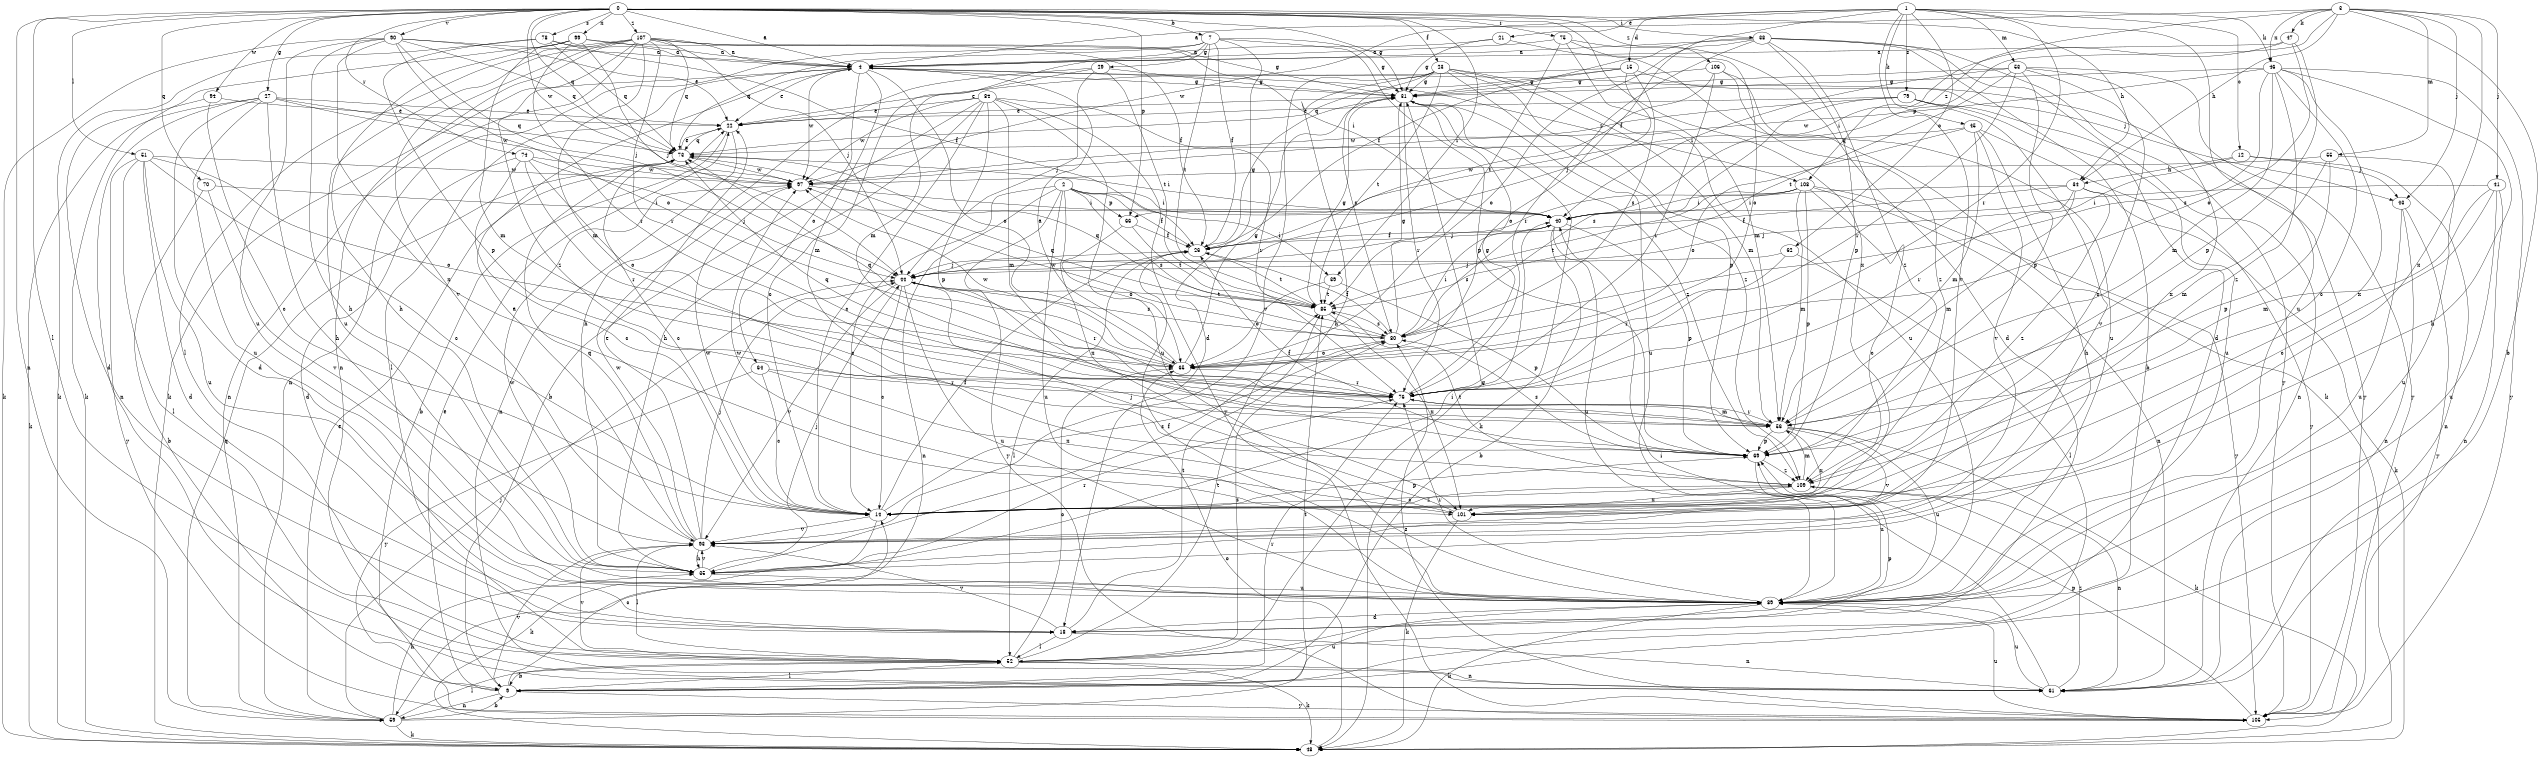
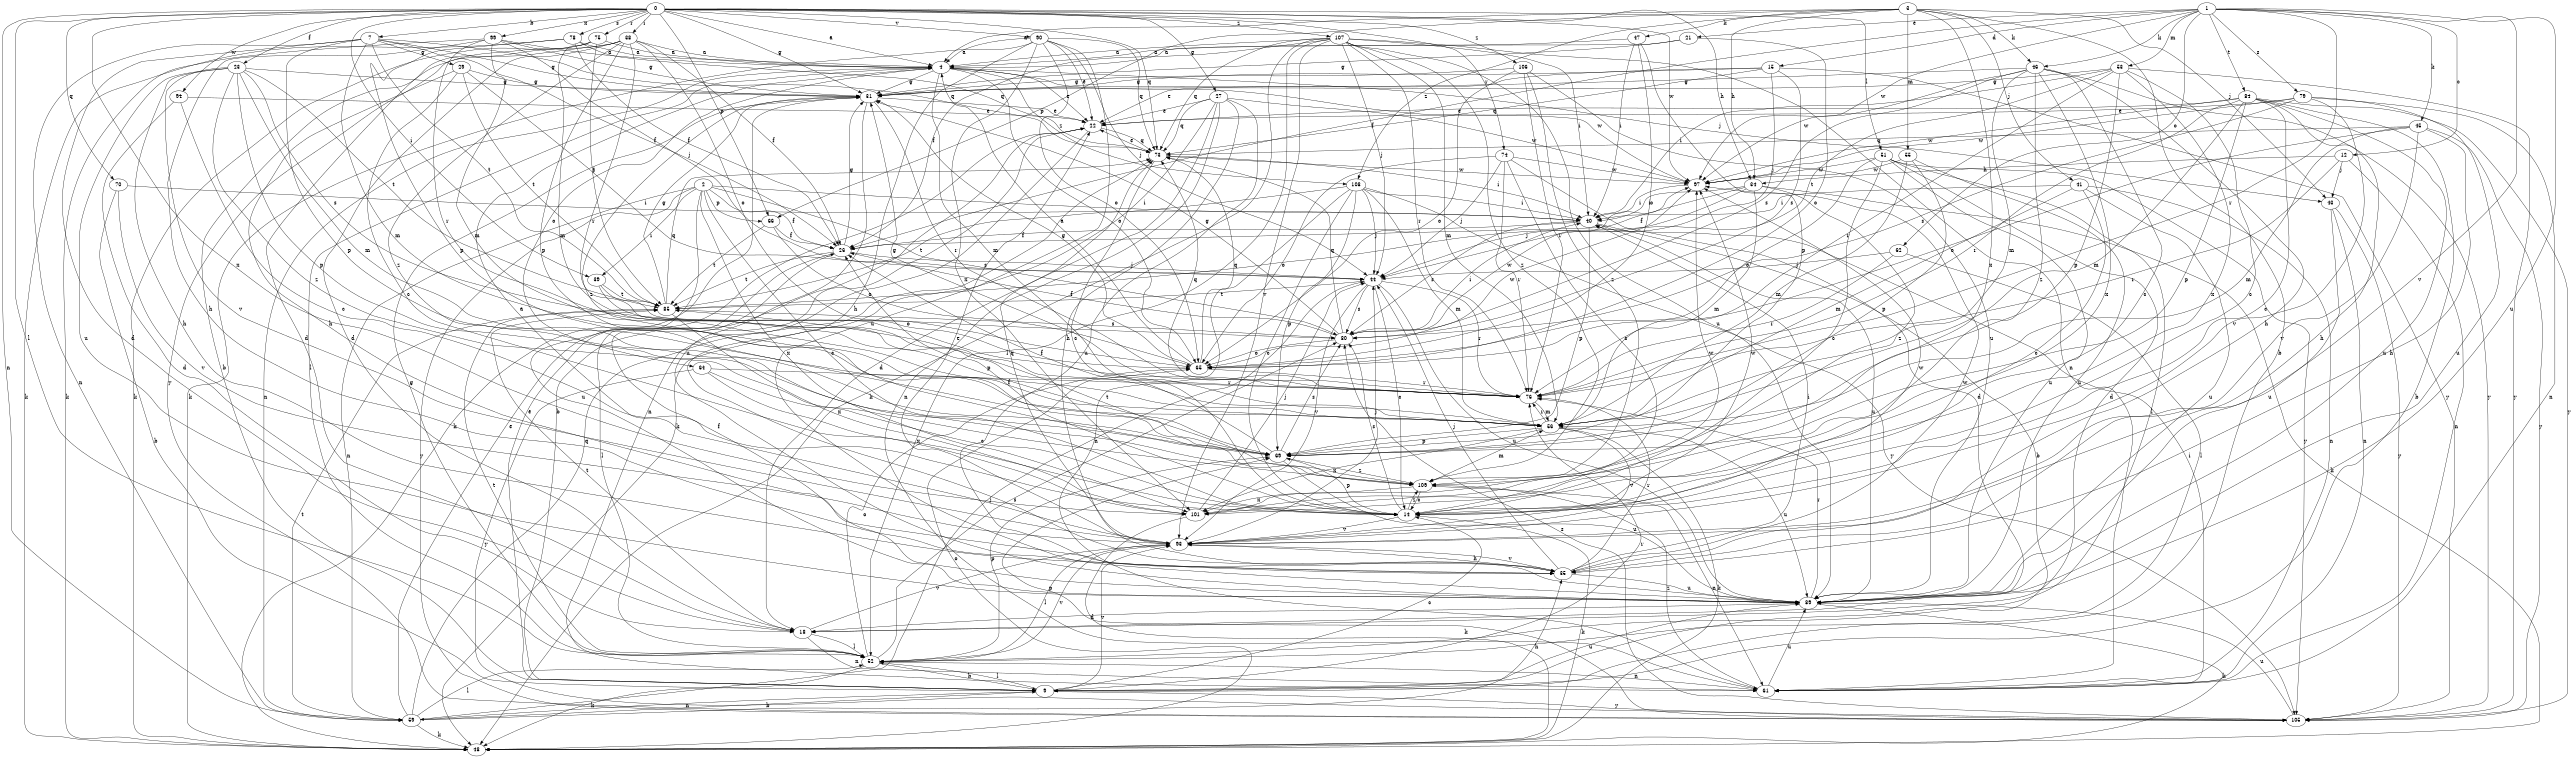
(2276, 38) -> (2013, 38)
none -> (2226, 51)
